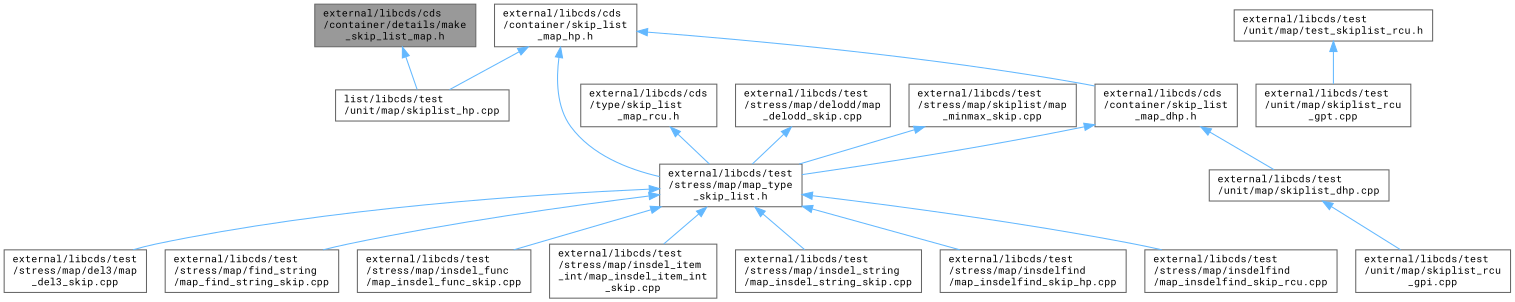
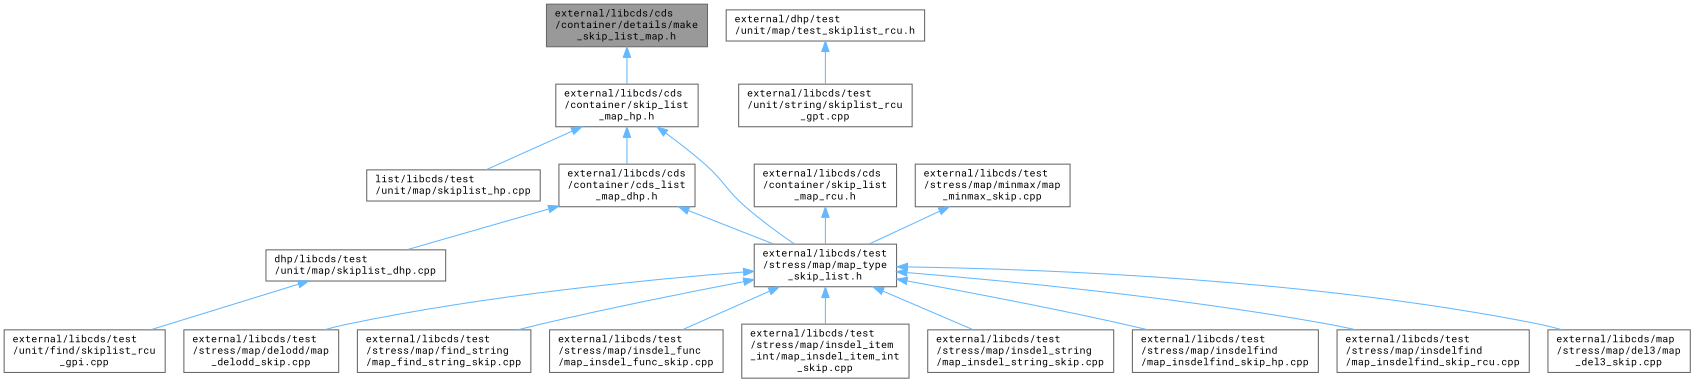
(1333, 25) -> (825, 25)
(411, 73) -> (627, 71)
(649, 105) -> (825, 185)
(993, 105) -> (993, 185)
(1166, 105) -> (627, 185)
(1333, 105) -> (825, 105)
(768, 149) -> (533, 294)
(1299, 185) -> (356, 265)
(75, 271) -> (1619, 351)
(1433, 271) -> (85, 351)
